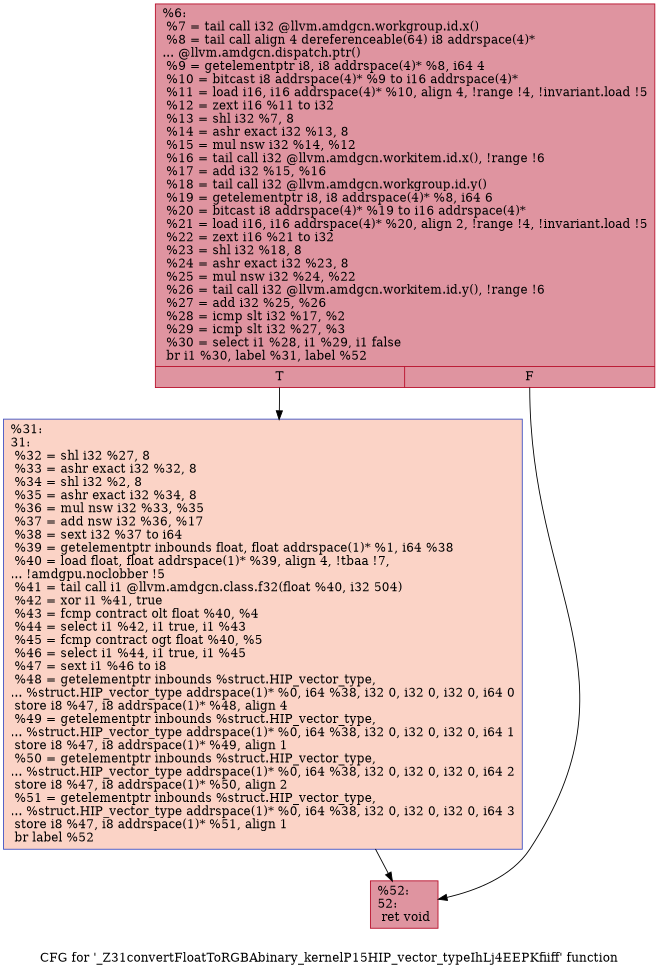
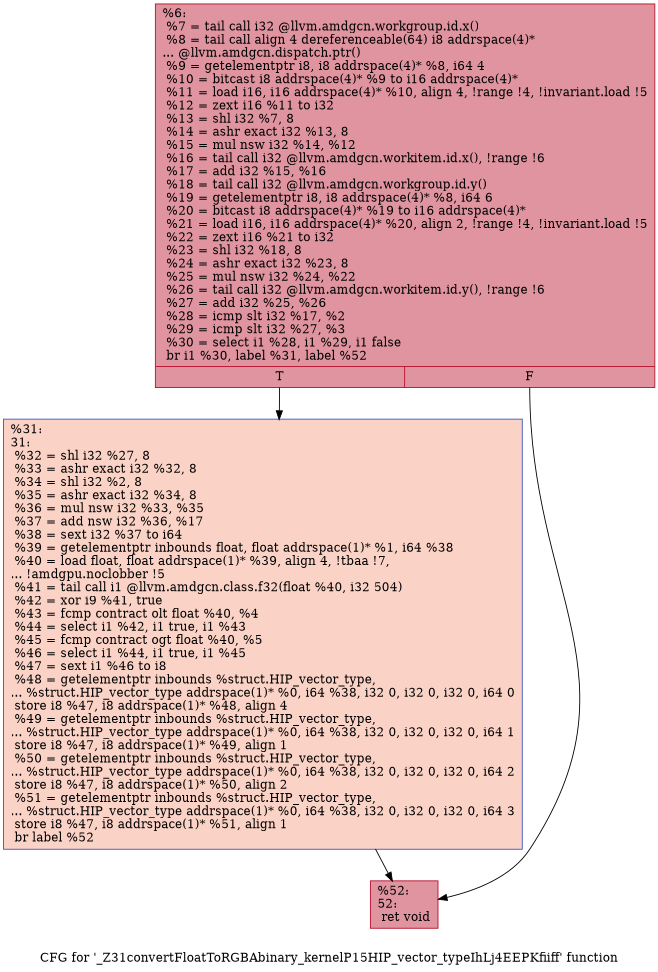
(87, 601) -> (87, 601)
